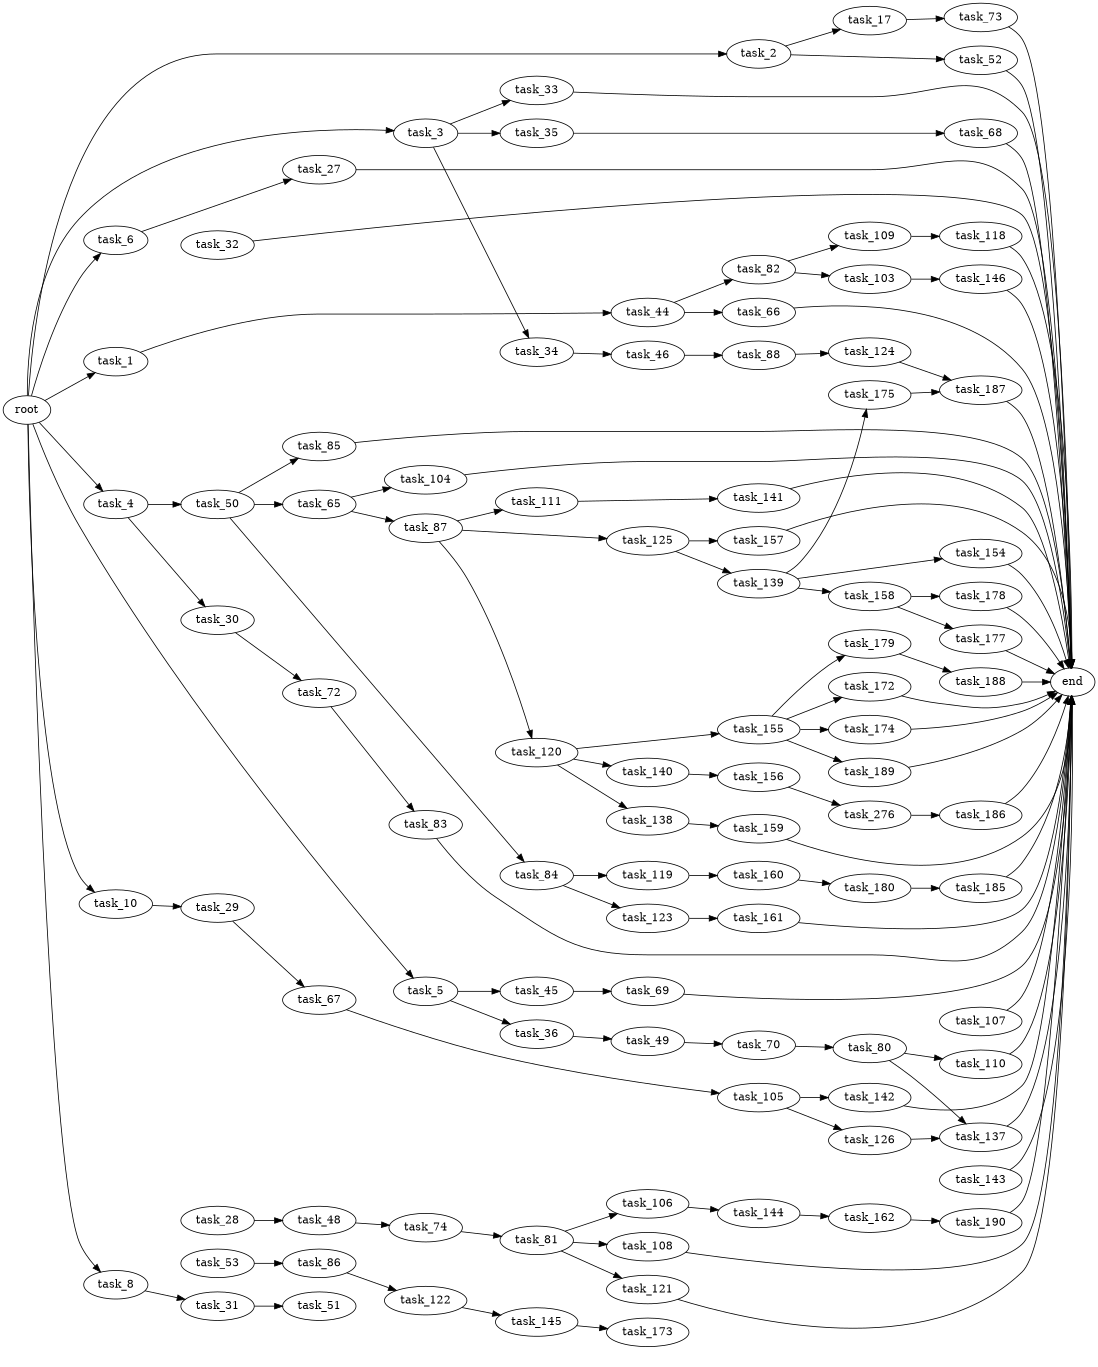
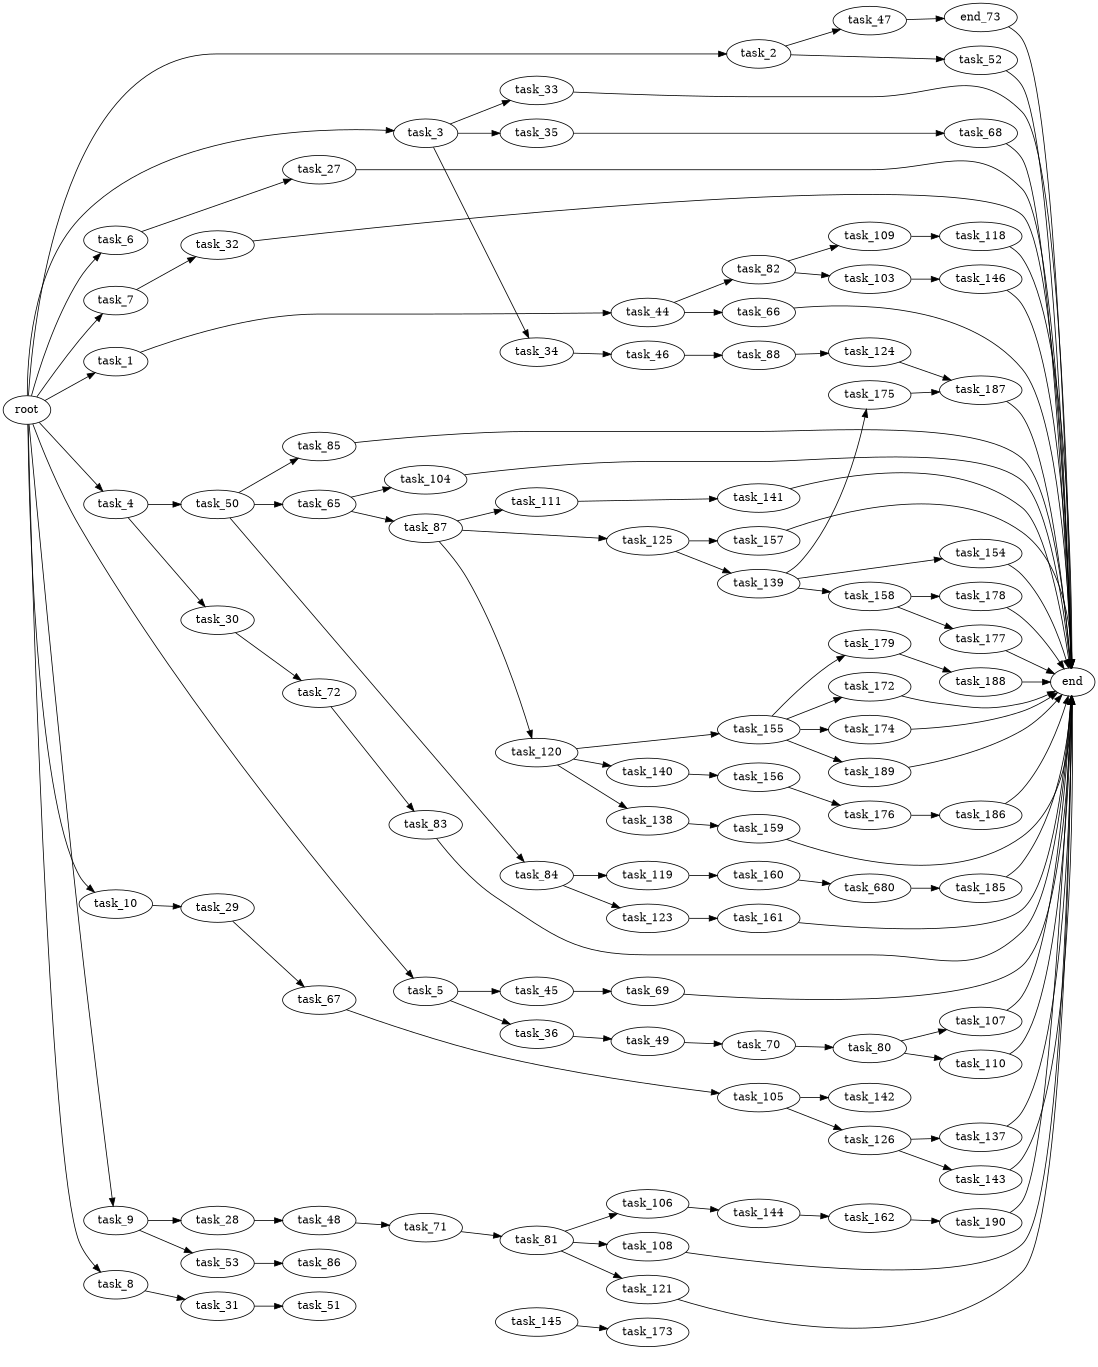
(981, 17) -> (981, 17)
(870, 21) -> (870, 21)
none -> (116, 301)
(870, 815) -> (870, 815)
(870, 888) -> (870, 888)
(1045, 997) -> none
(926, 1088) -> (920, 1036)
none -> (921, 1159)
none -> (116, 1221)
(426, 1228) -> (426, 1228)
(426, 1301) -> none
